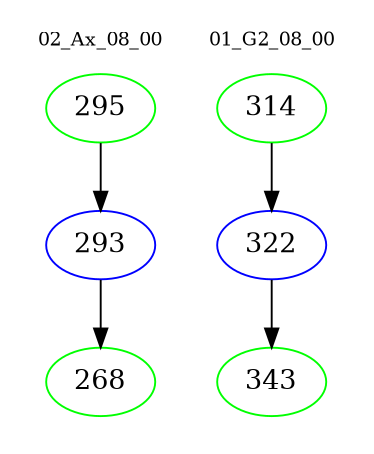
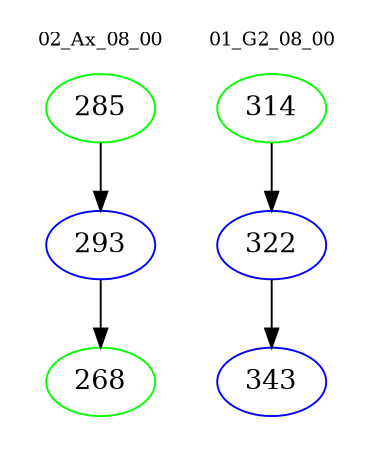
(101, 108) -> (101, 108)
(272, 382) -> (272, 382)
